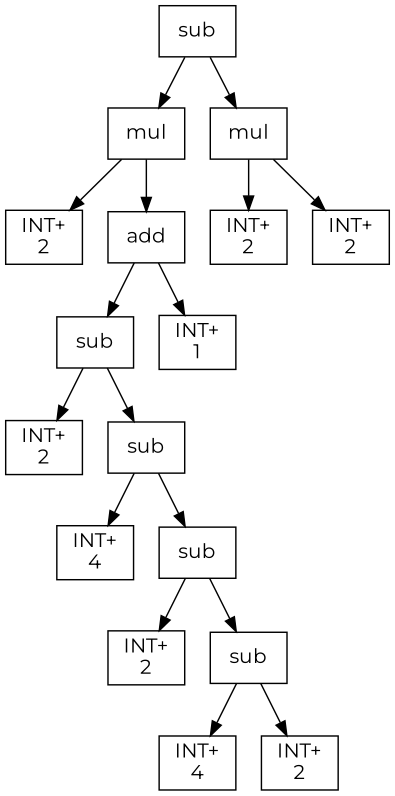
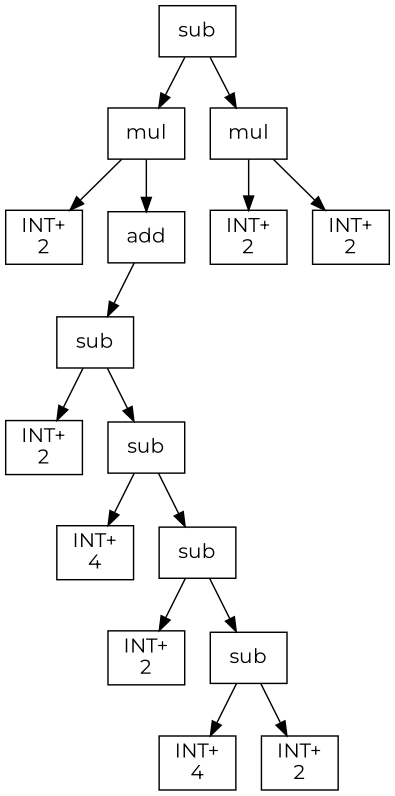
(197, 342) -> none
